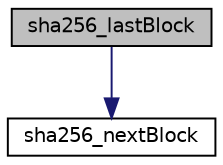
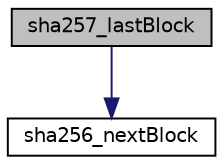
(112, 27) -> (112, 27)
